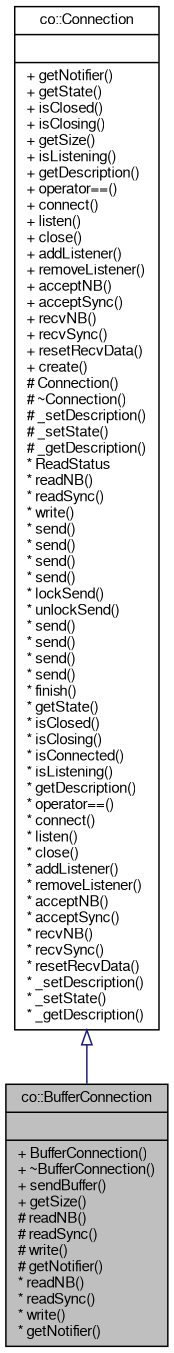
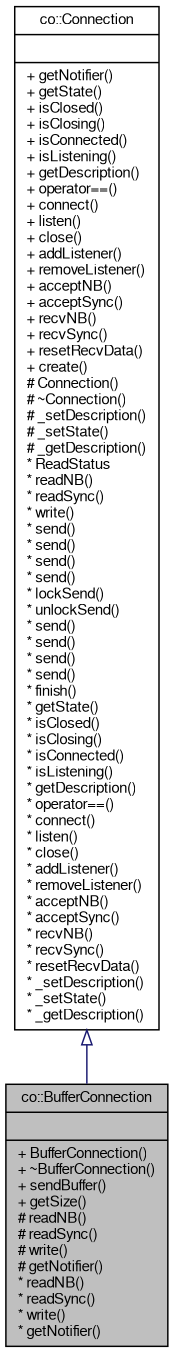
(61, 141) -> (77, 141)
